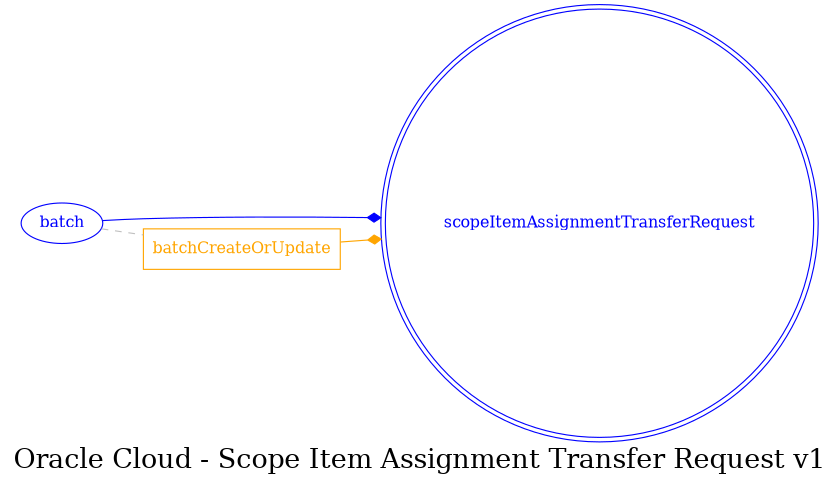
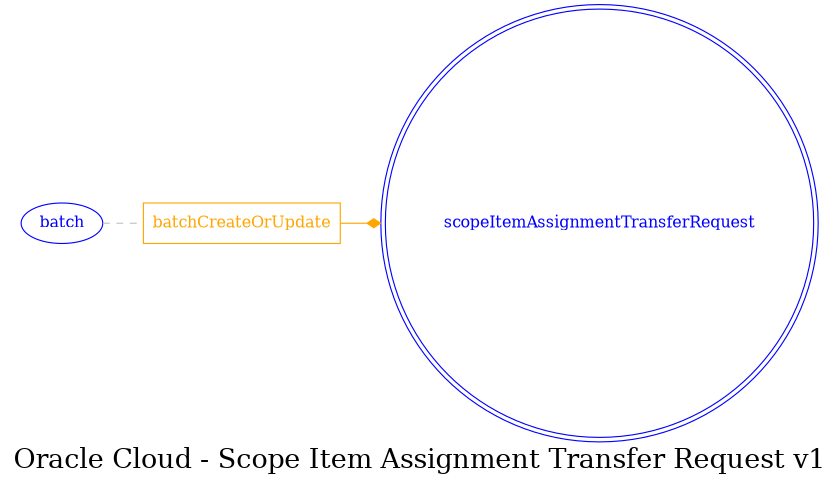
(235, 217) -> none
